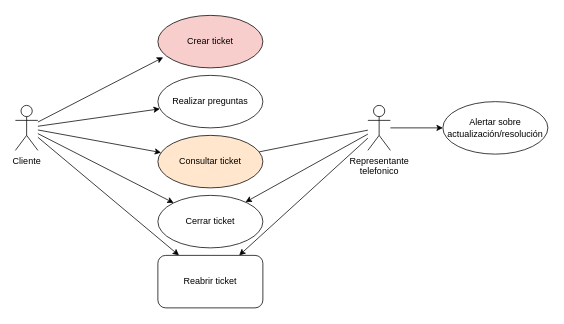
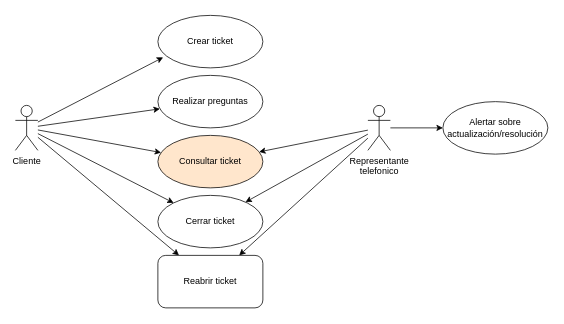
(210, 42) -> (210, 42)
(263, 151) -> (266, 151)
